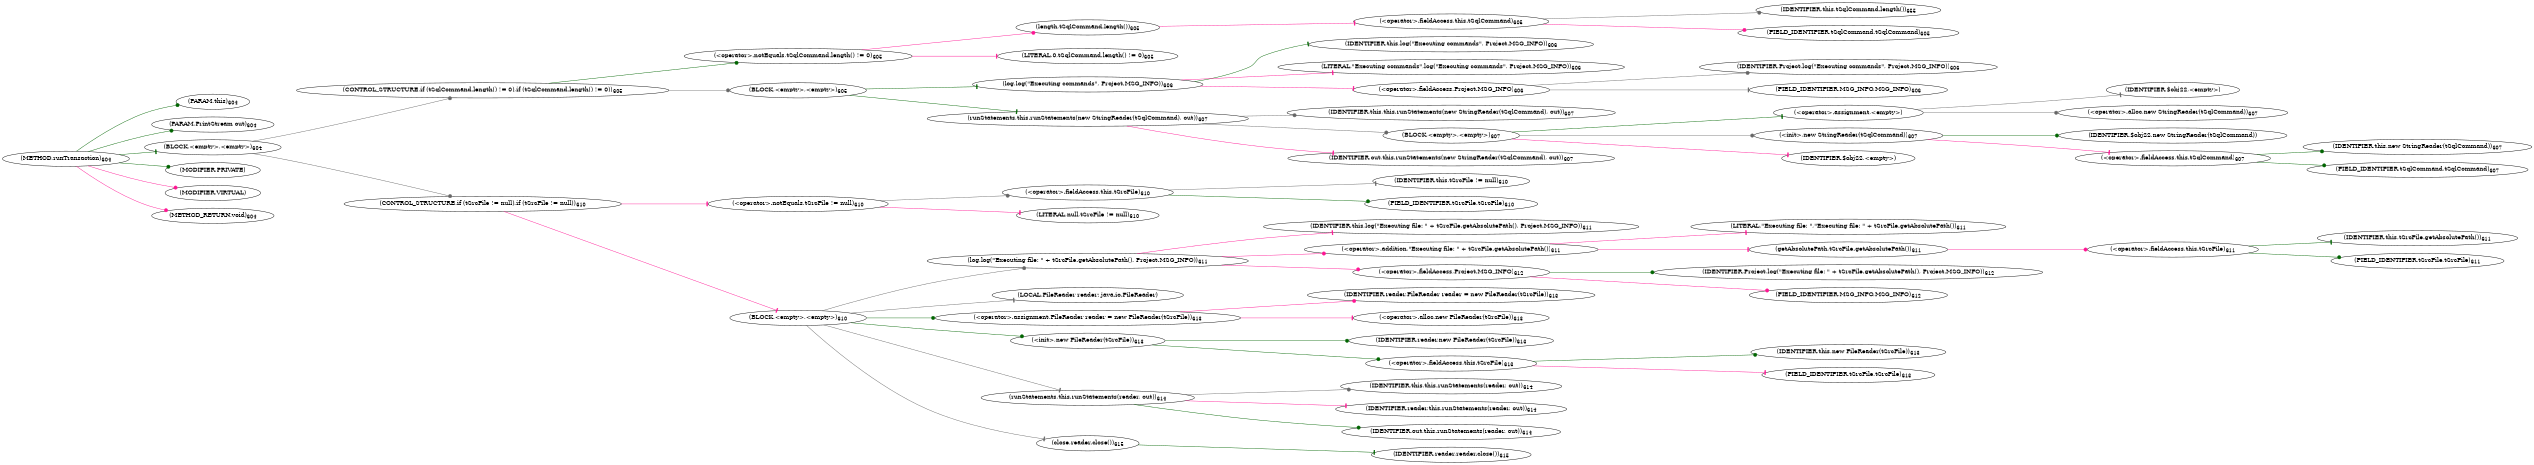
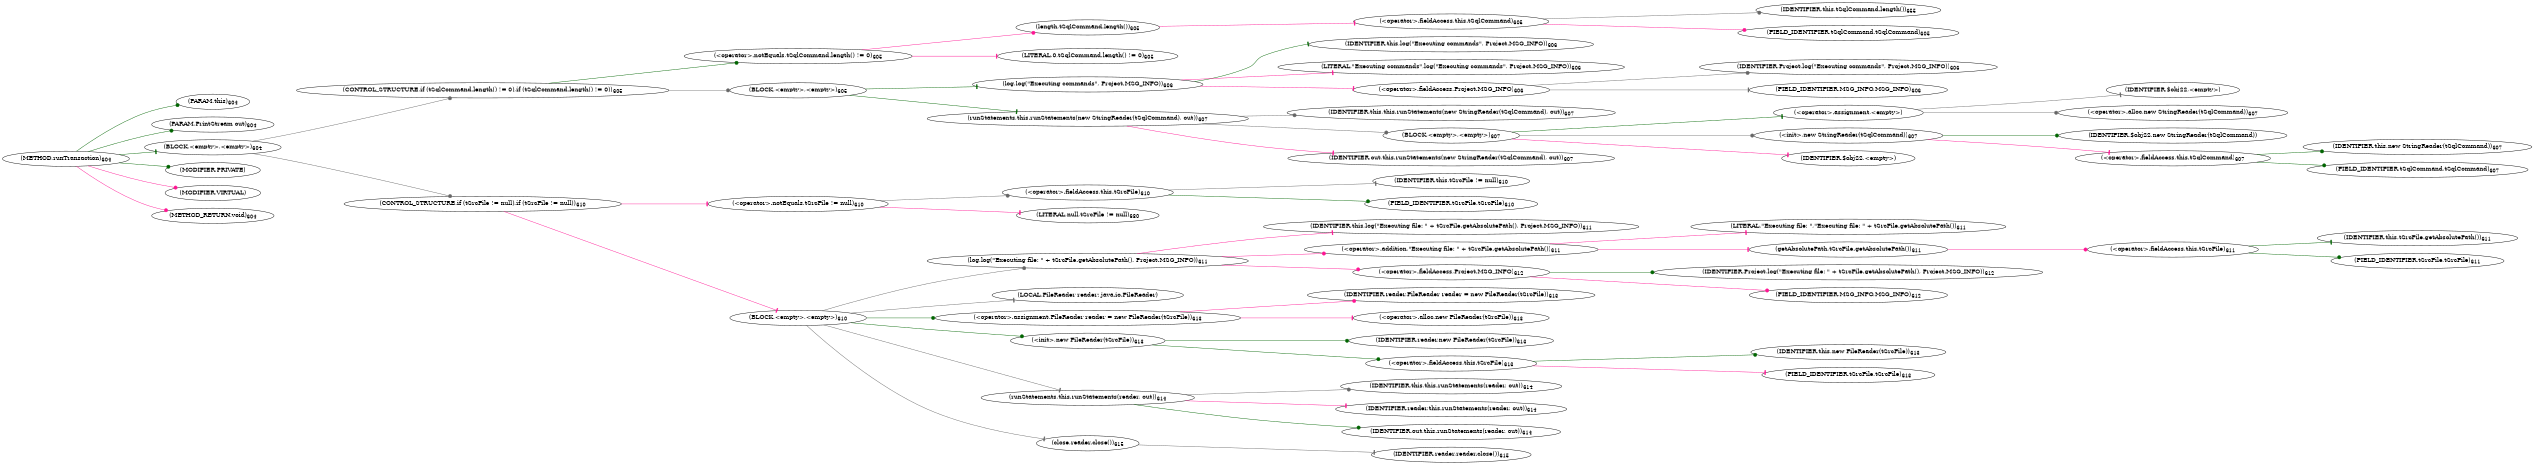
(1134, 215) -> (1134, 215)
(1255, 449) -> (1255, 449)
